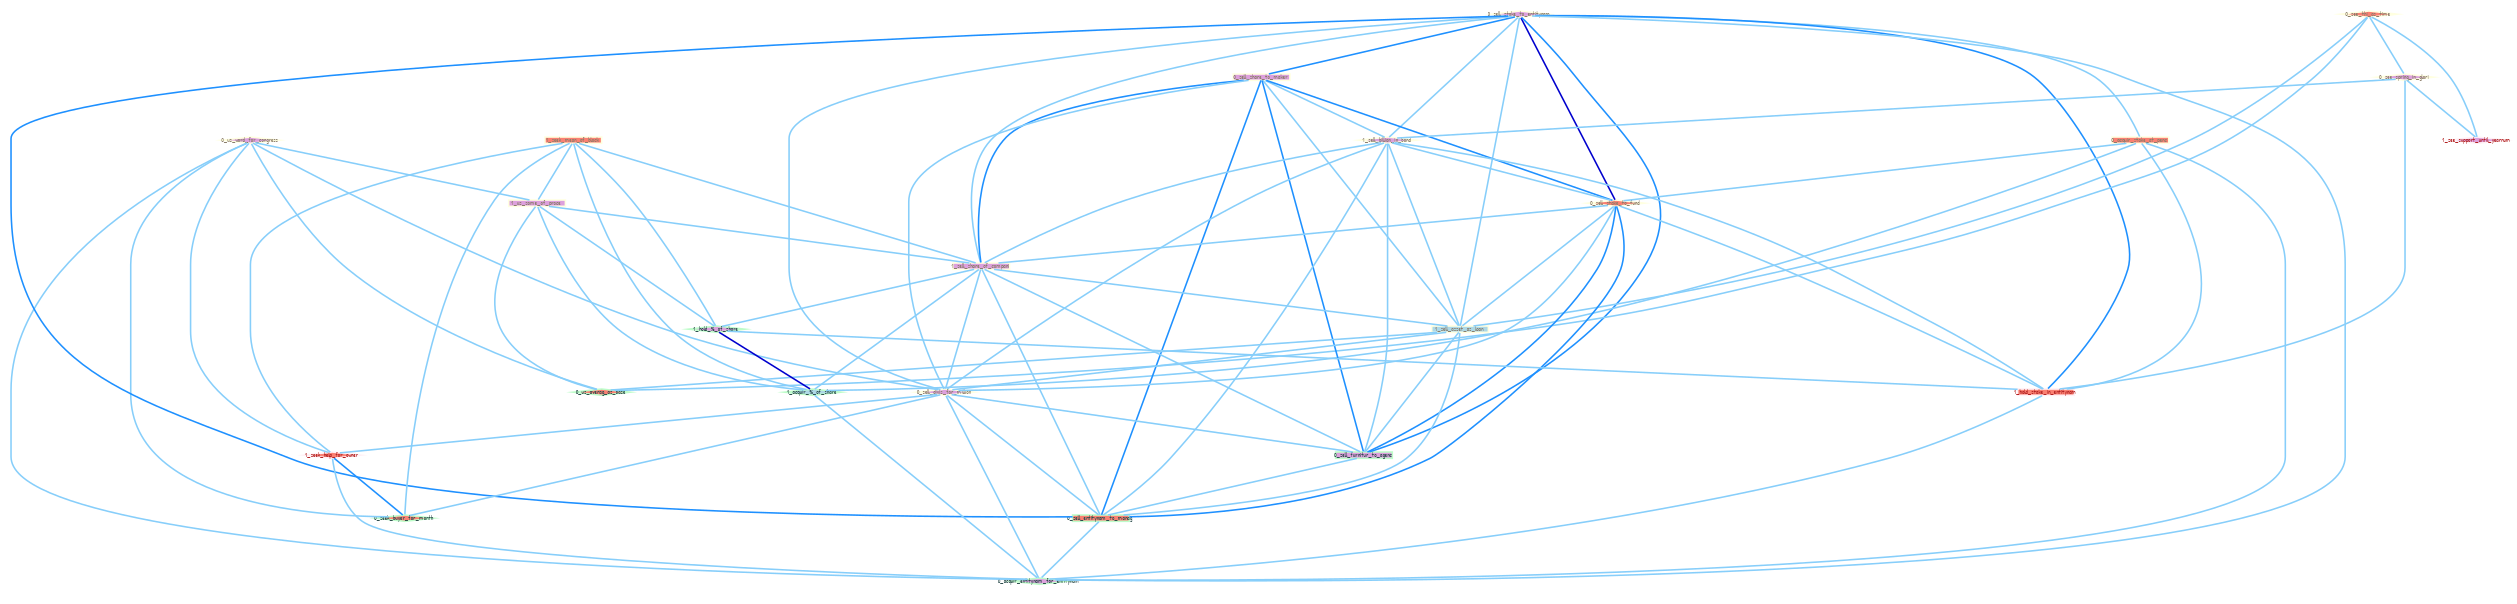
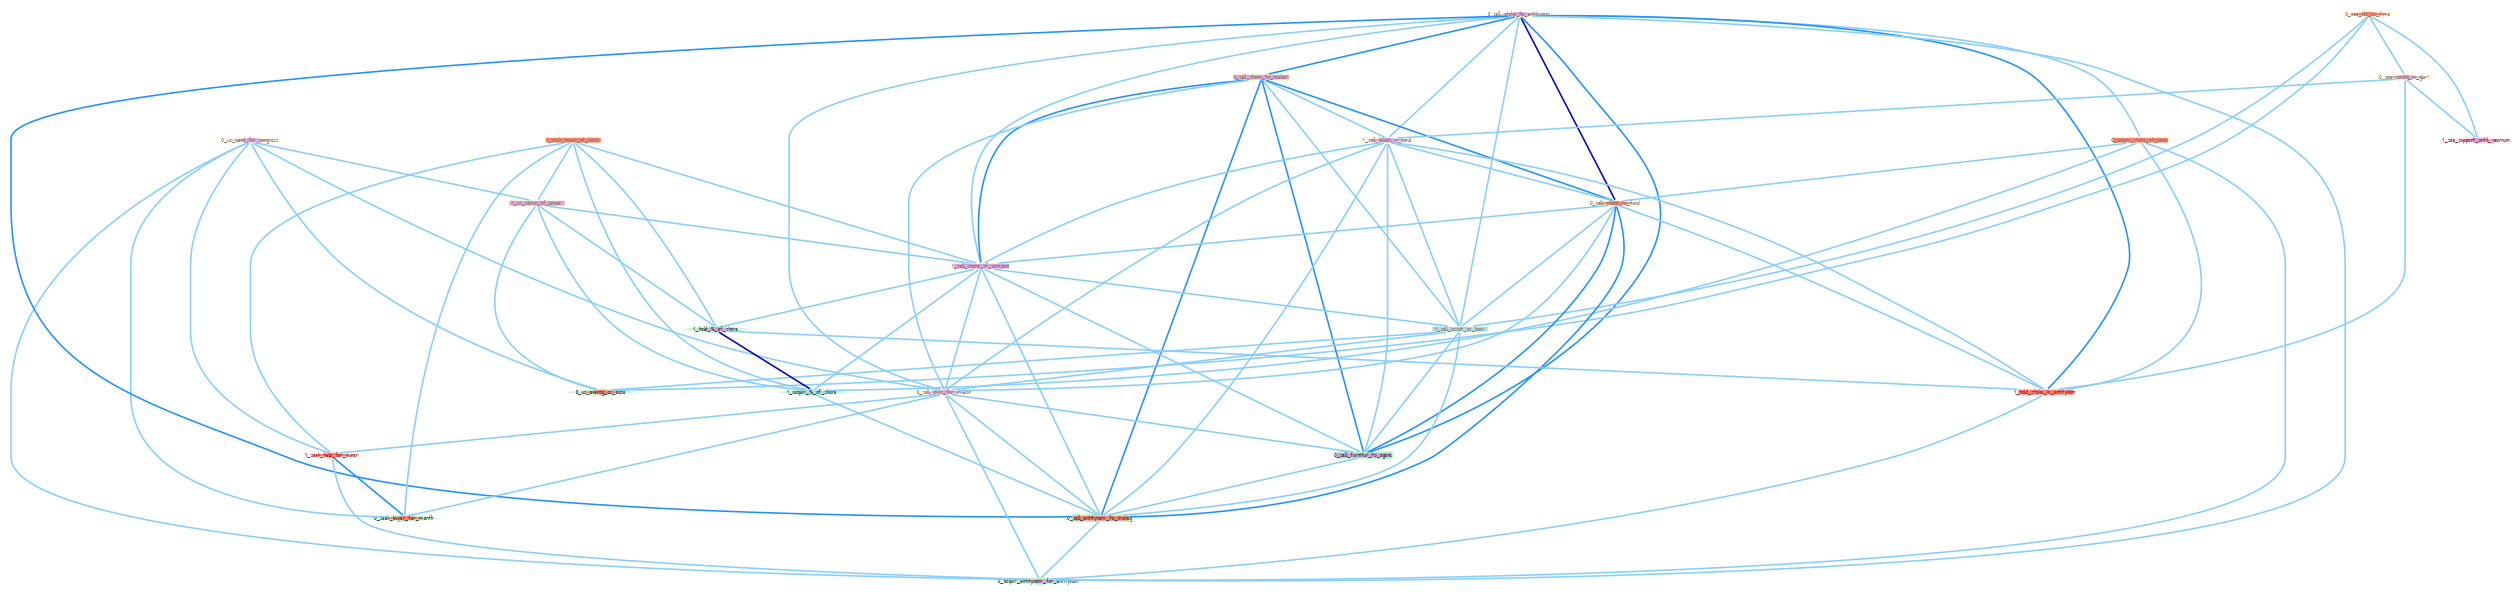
(926, 487) -> (956, 455)
